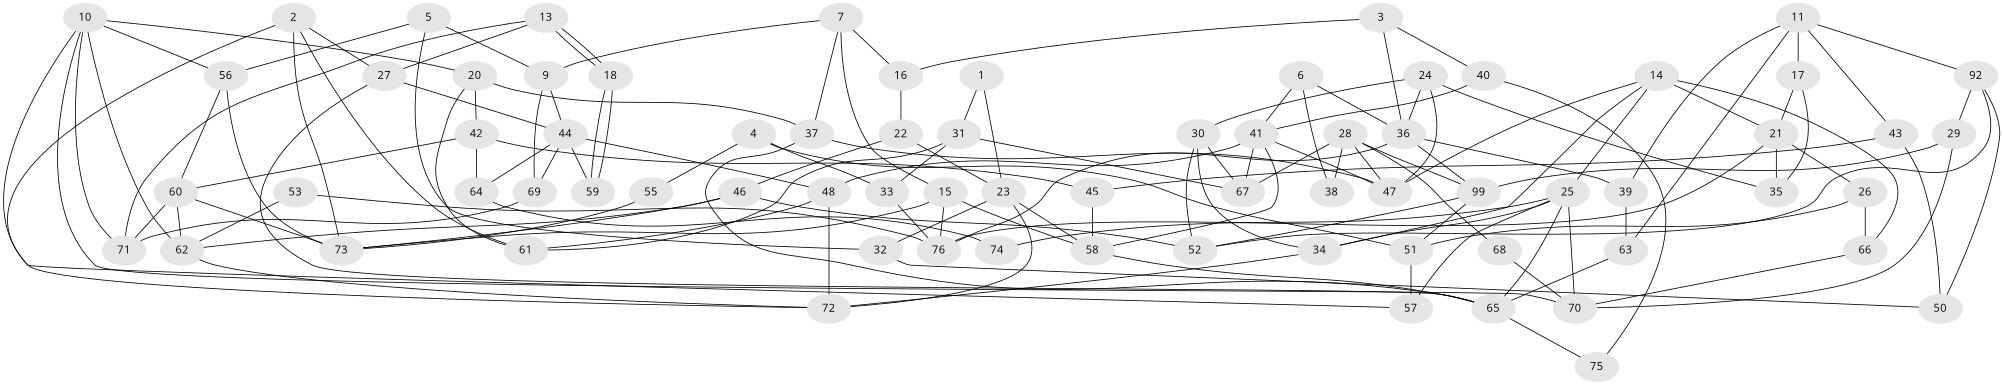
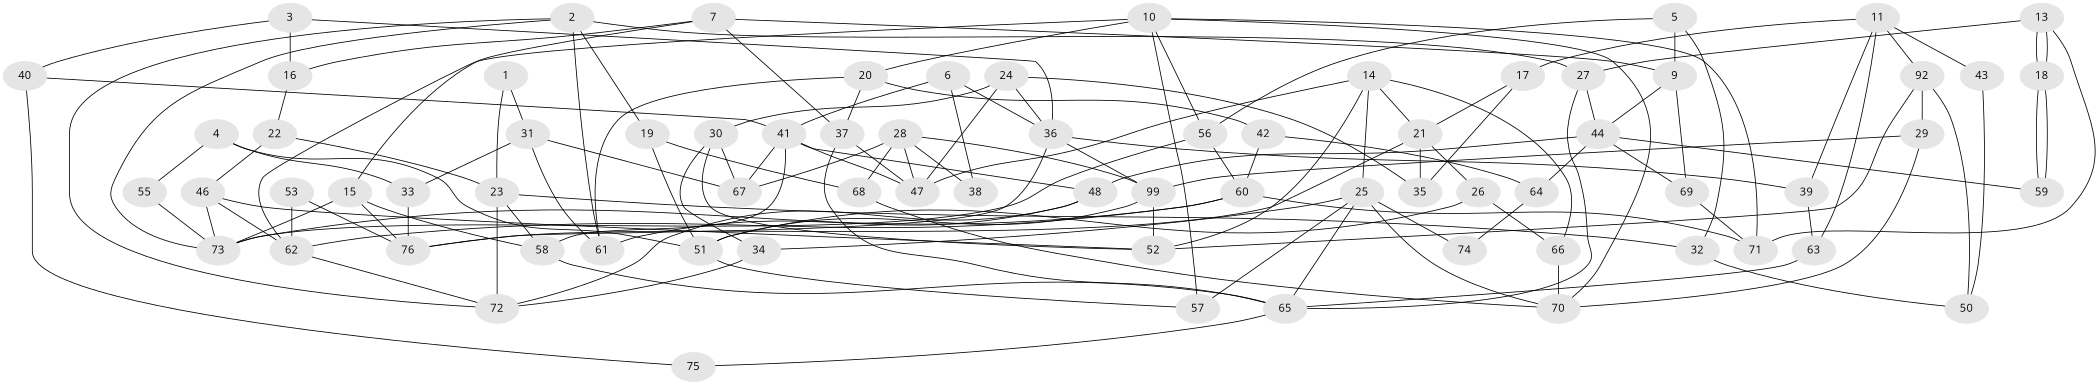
none -> (647, 134)
(1092, 192) -> none
(1517, 198) -> (1288, 193)
